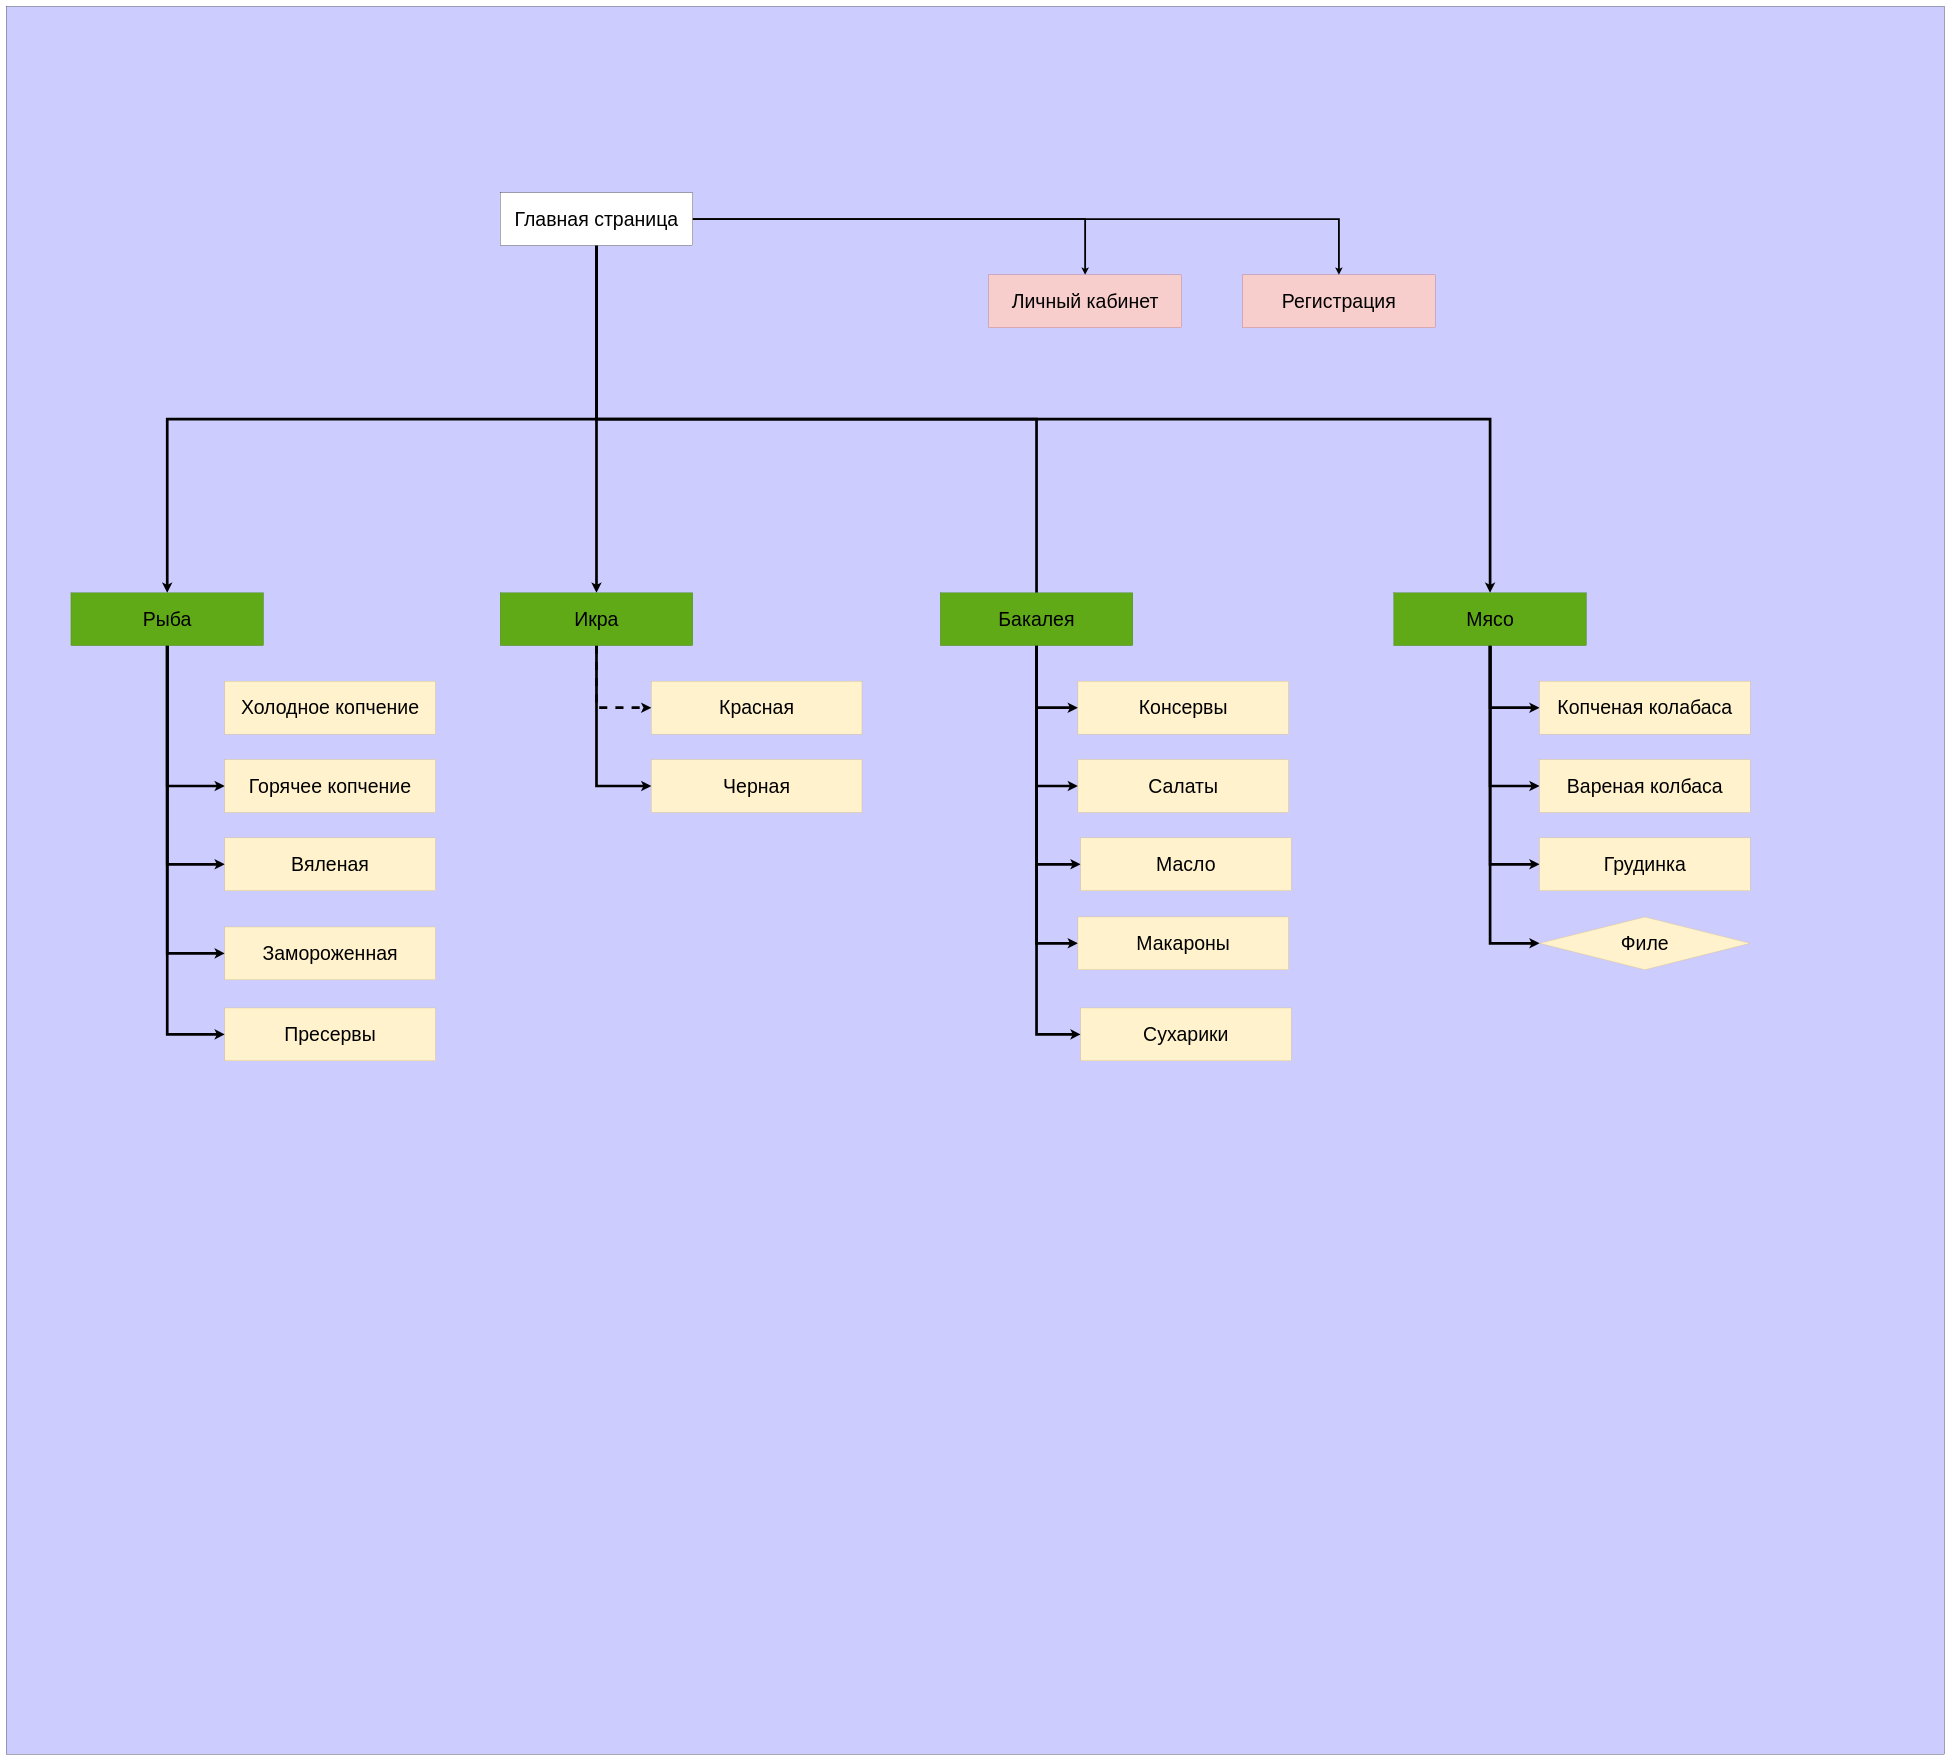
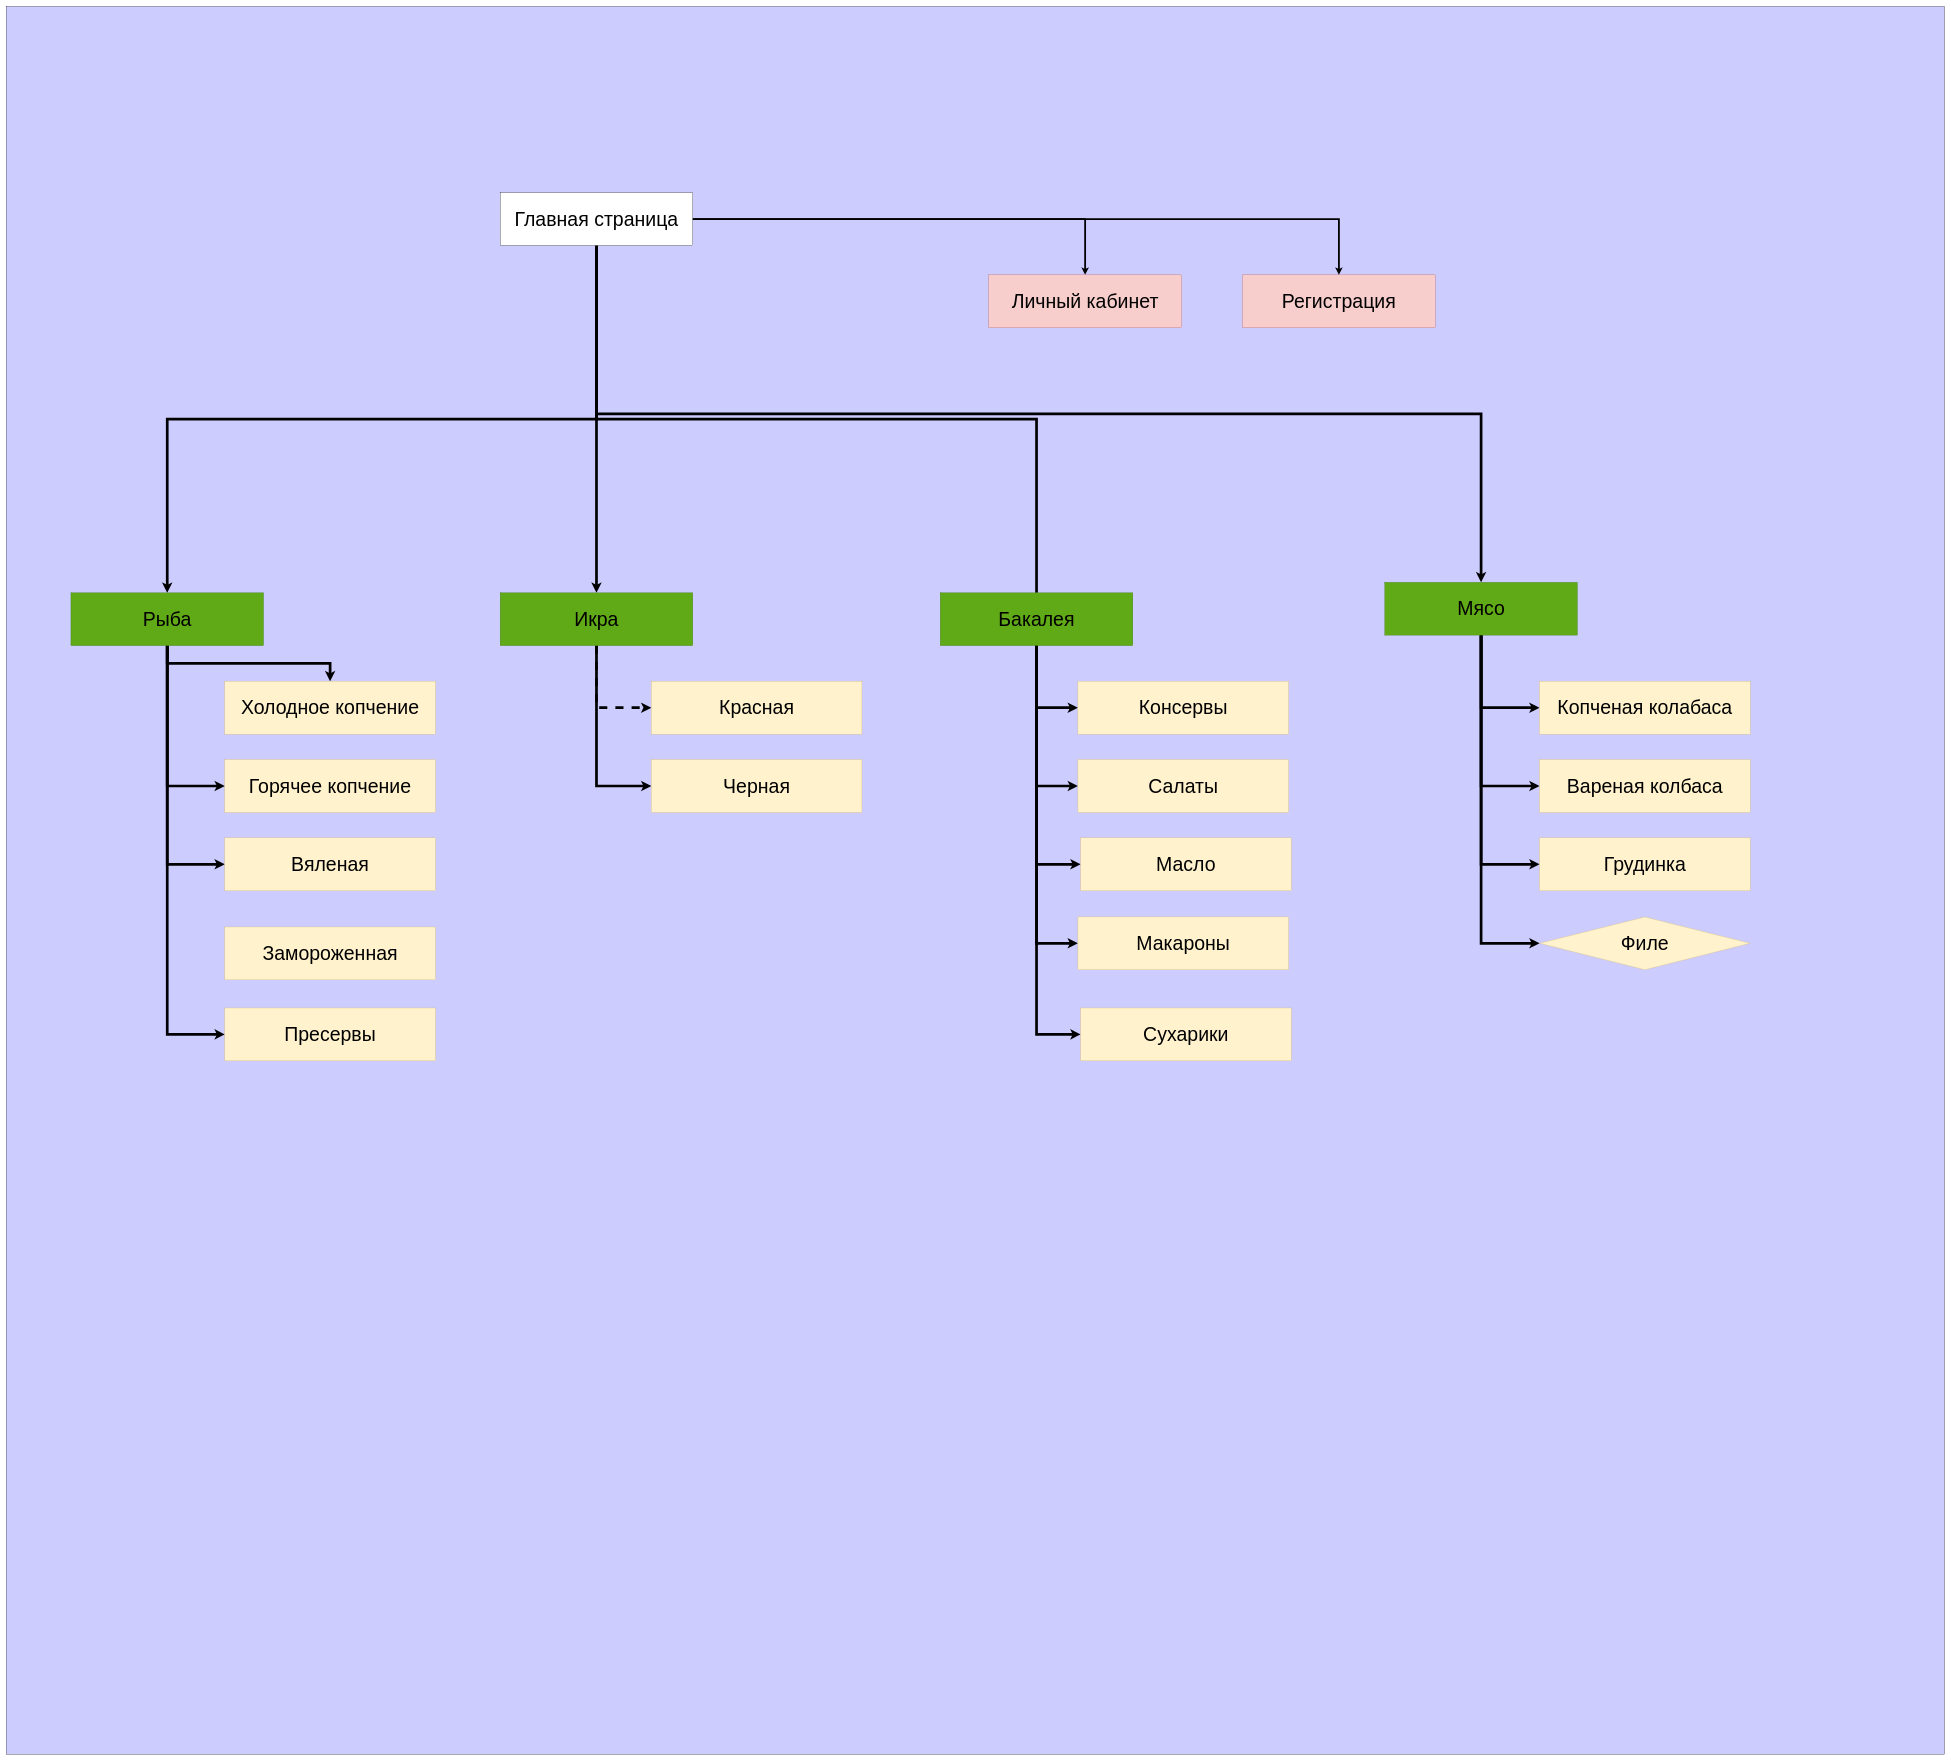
(1490, 619) -> (1481, 609)
(193, 953) -> (255, 663)
